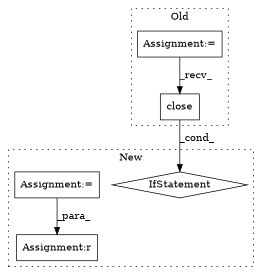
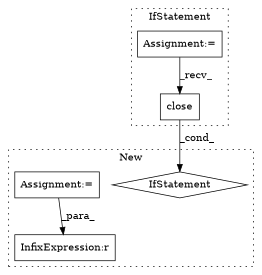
(180, 17) -> (180, 17)
(57, 248) -> (65, 248)
